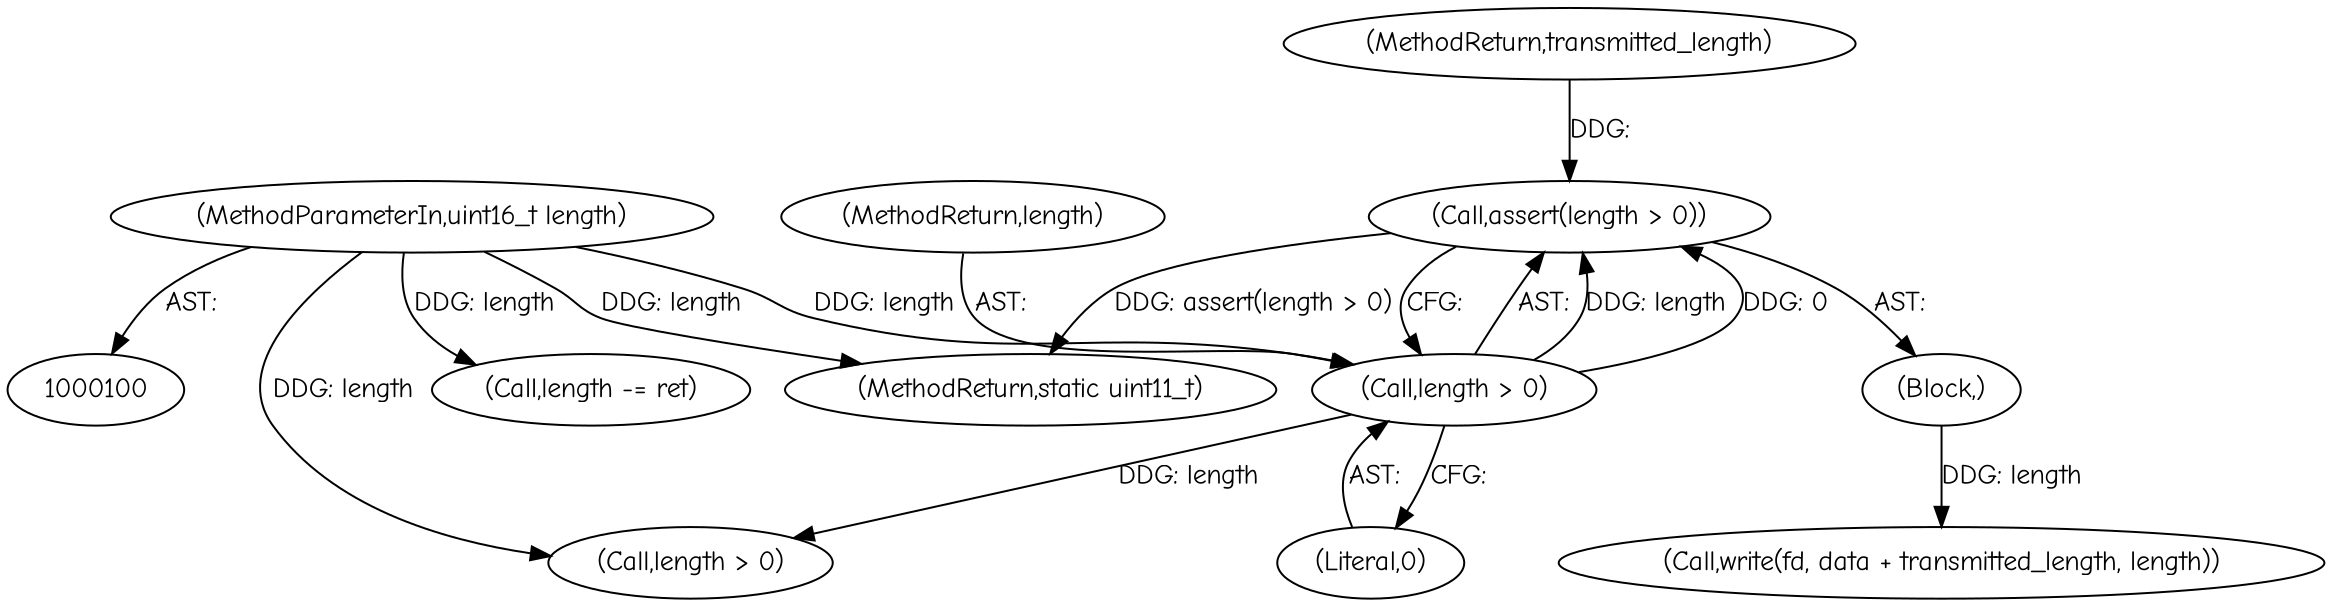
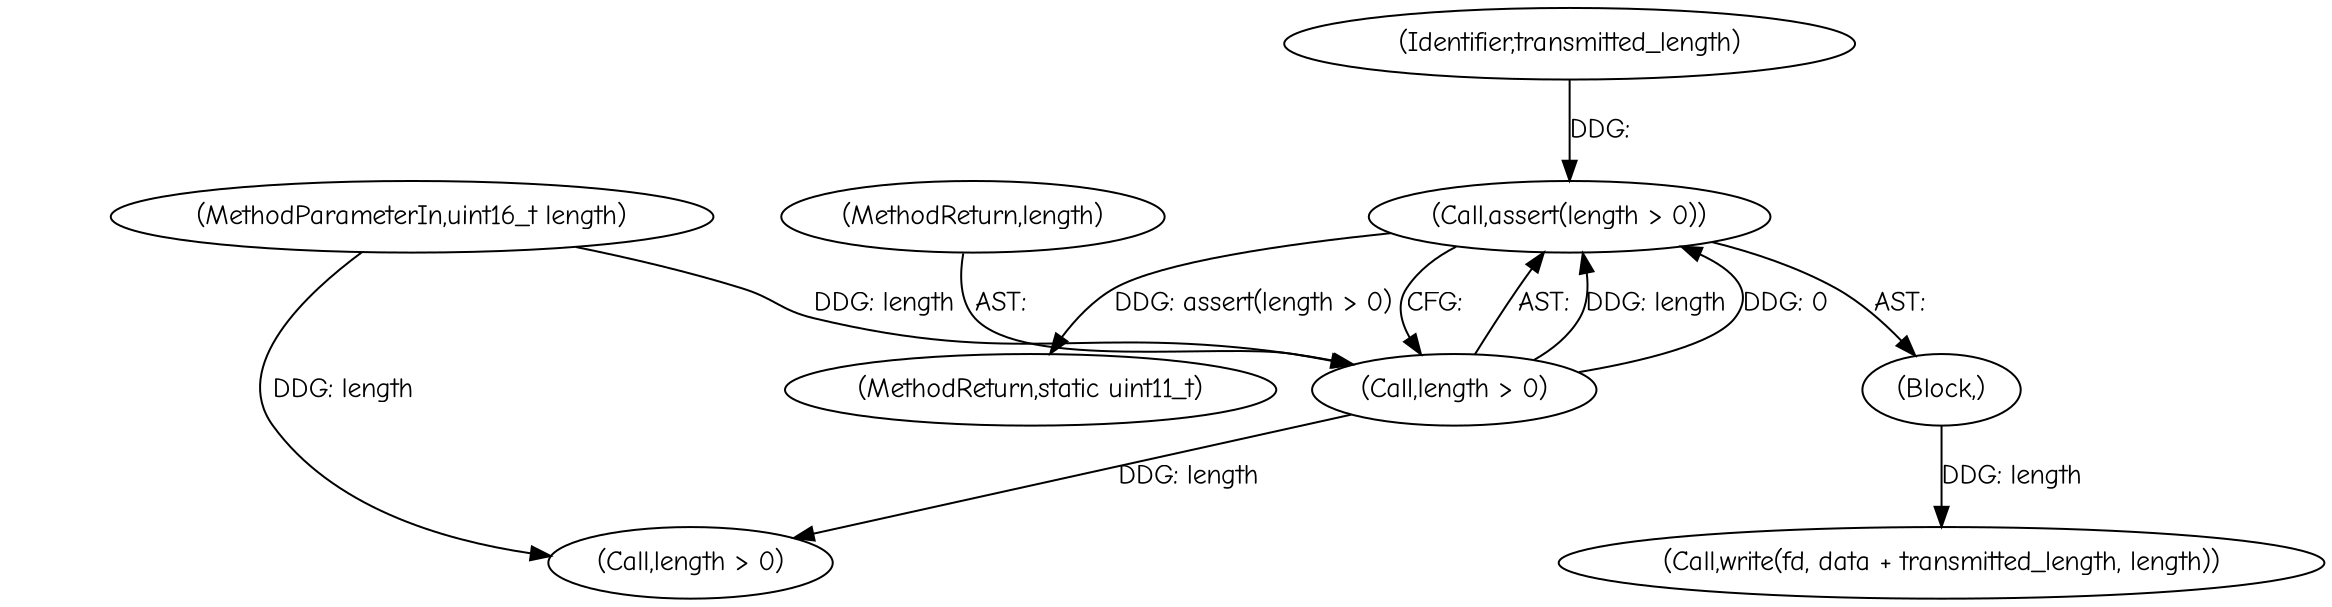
(1570, 44) -> (1570, 44)
(654, 330) -> none
(96, 390) -> none
(591, 390) -> none
(1371, 563) -> none
